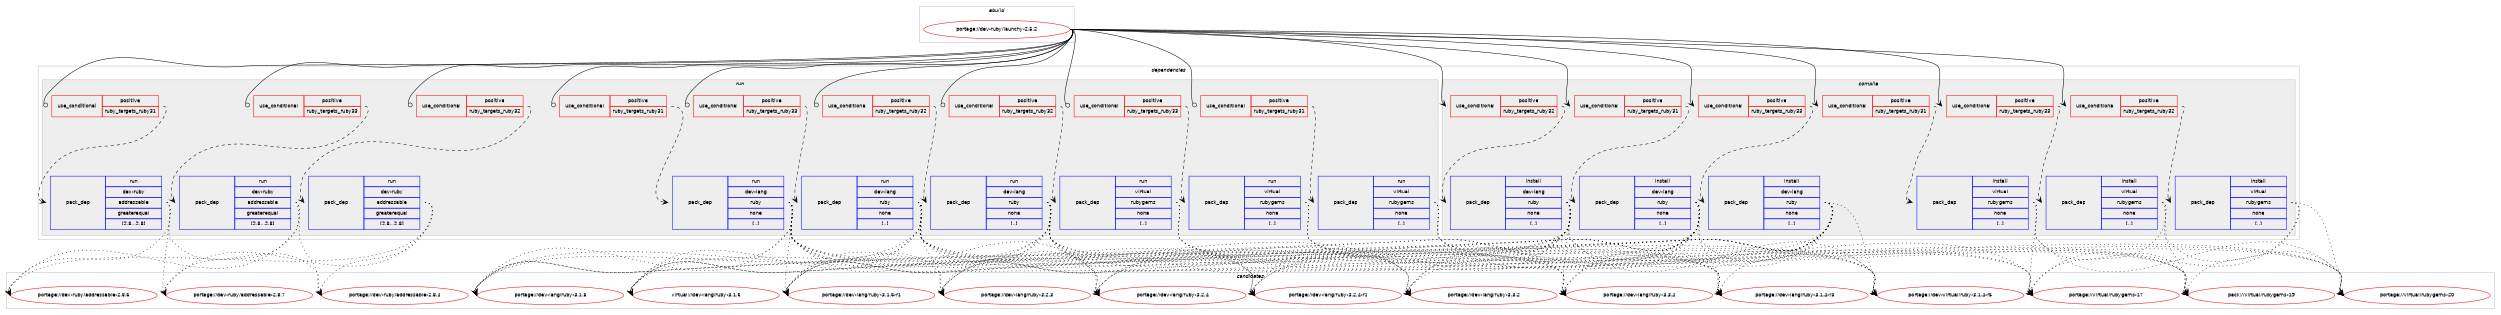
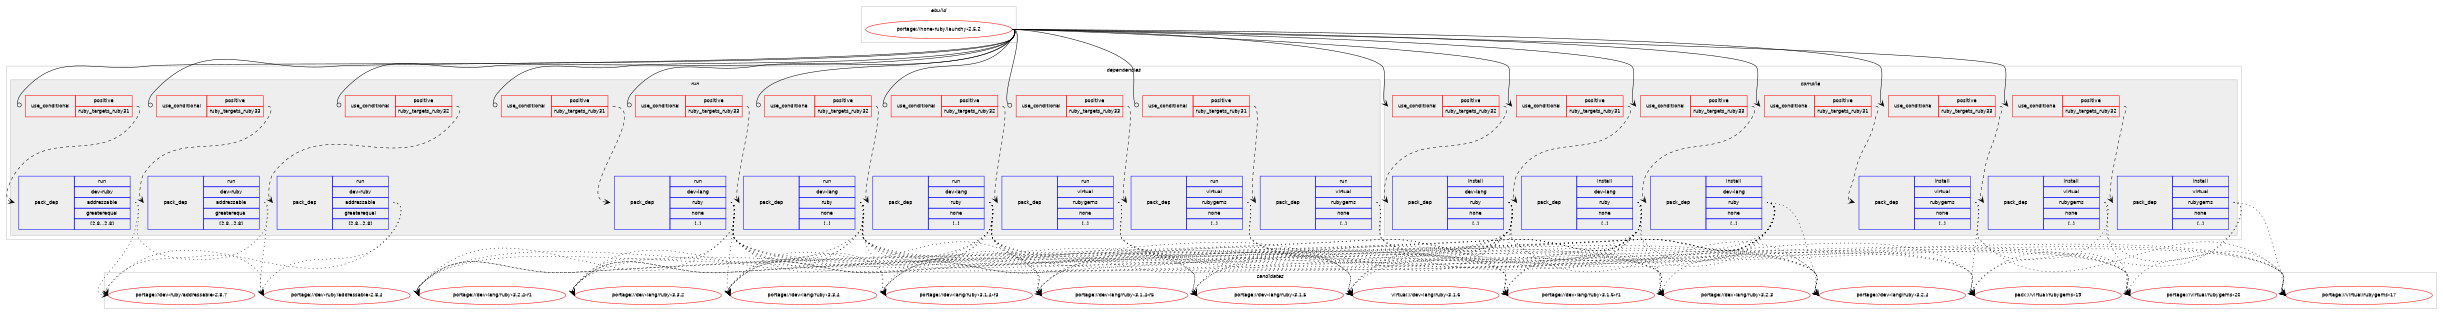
(997, 29) -> (939, 29)
(84, 295) -> none
(1950, 295) -> (1115, 295)
